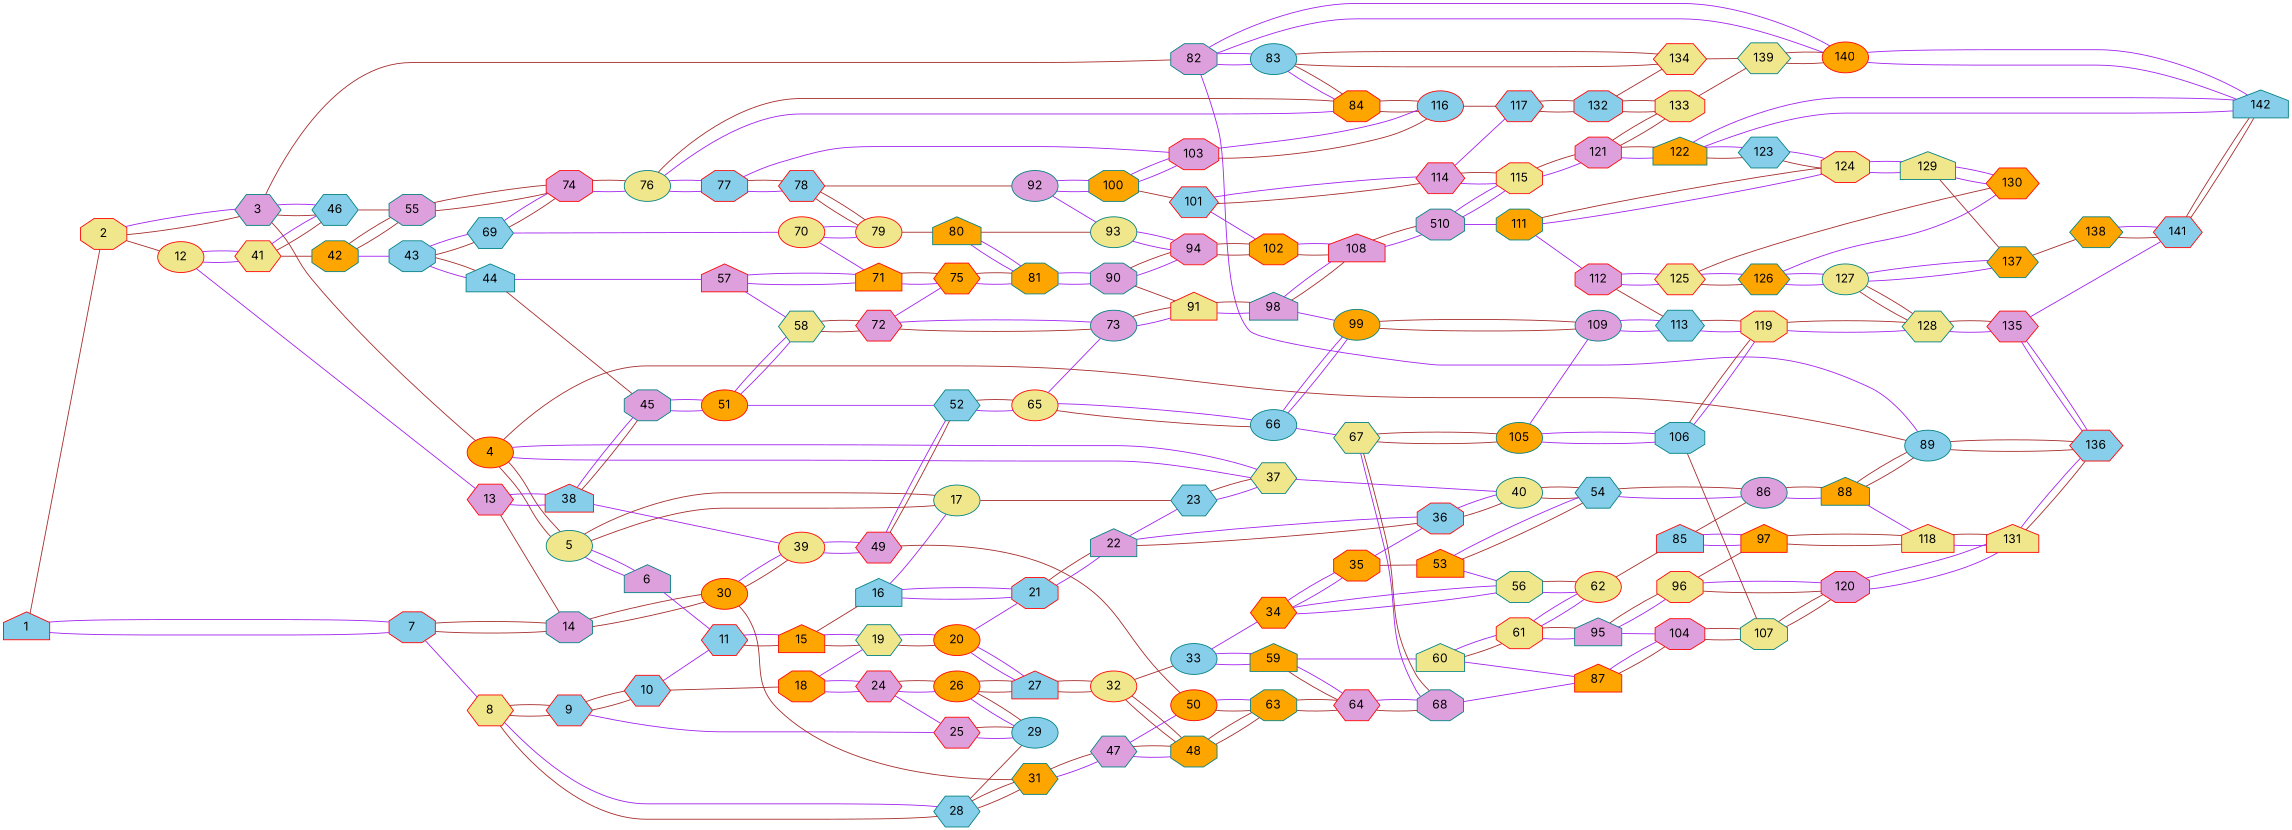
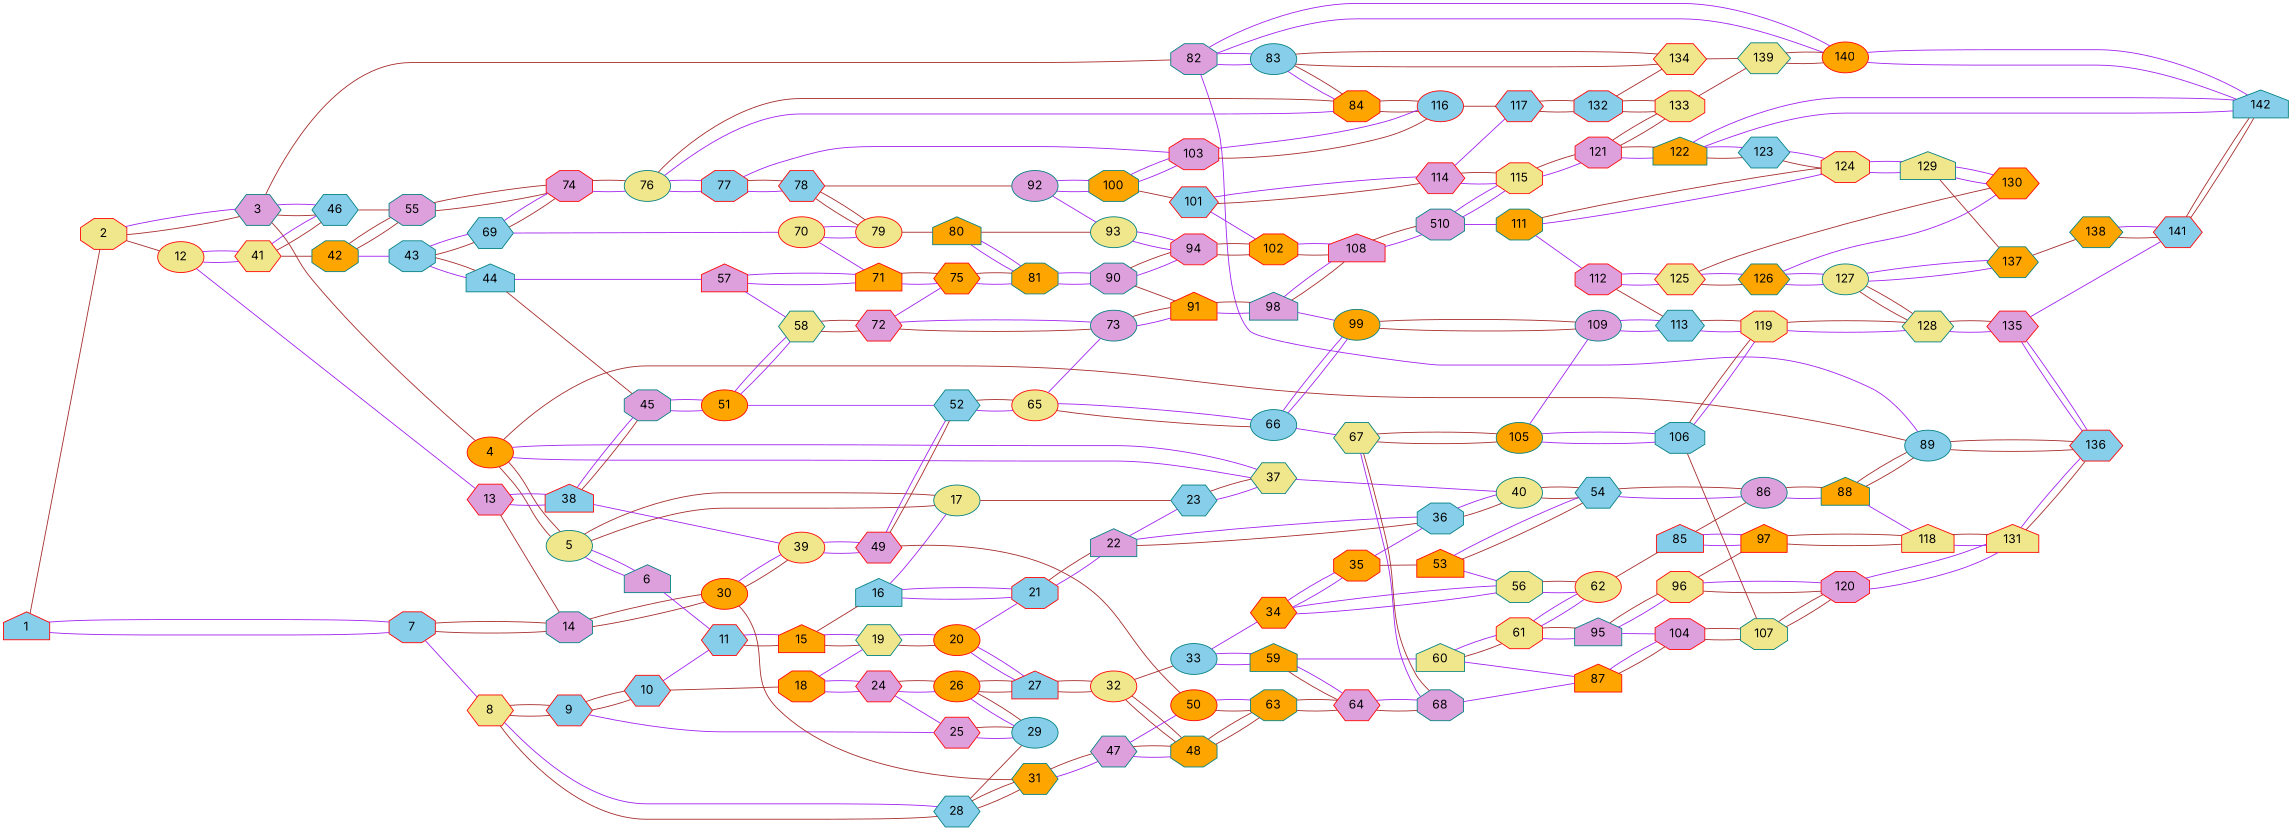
(1194, 308) -> (1194, 308)
(1440, 518) -> (1440, 518)
